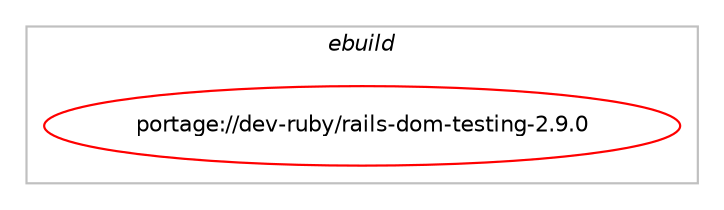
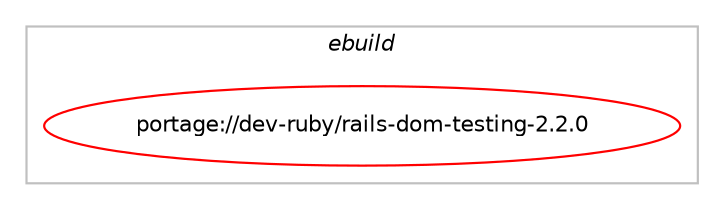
(362, 126) -> (362, 126)
